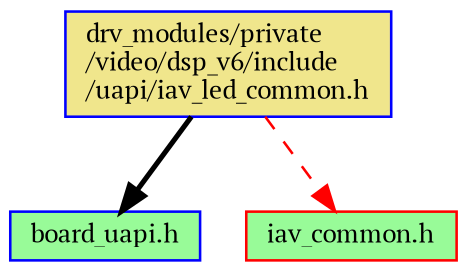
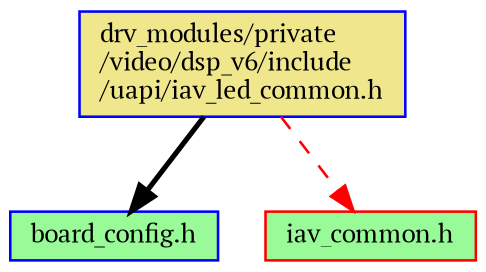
(105, 236) -> (114, 236)
